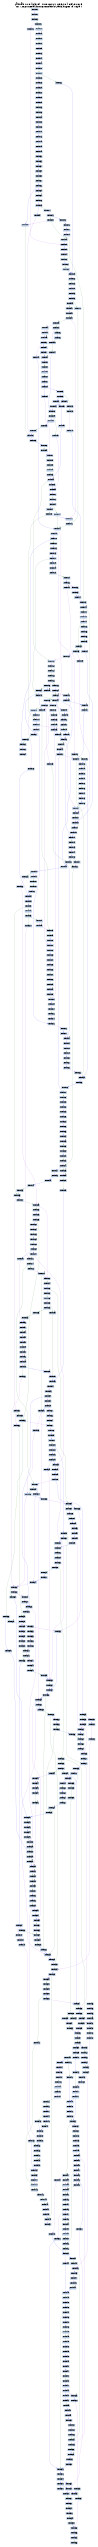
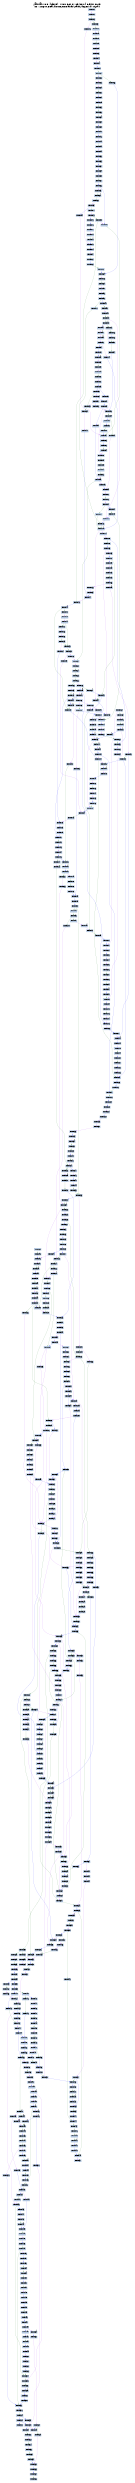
(47, 1308) -> none
